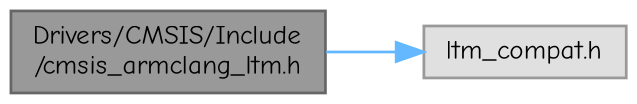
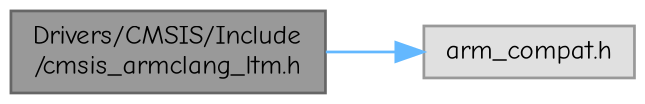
(525, 52) -> (529, 52)
